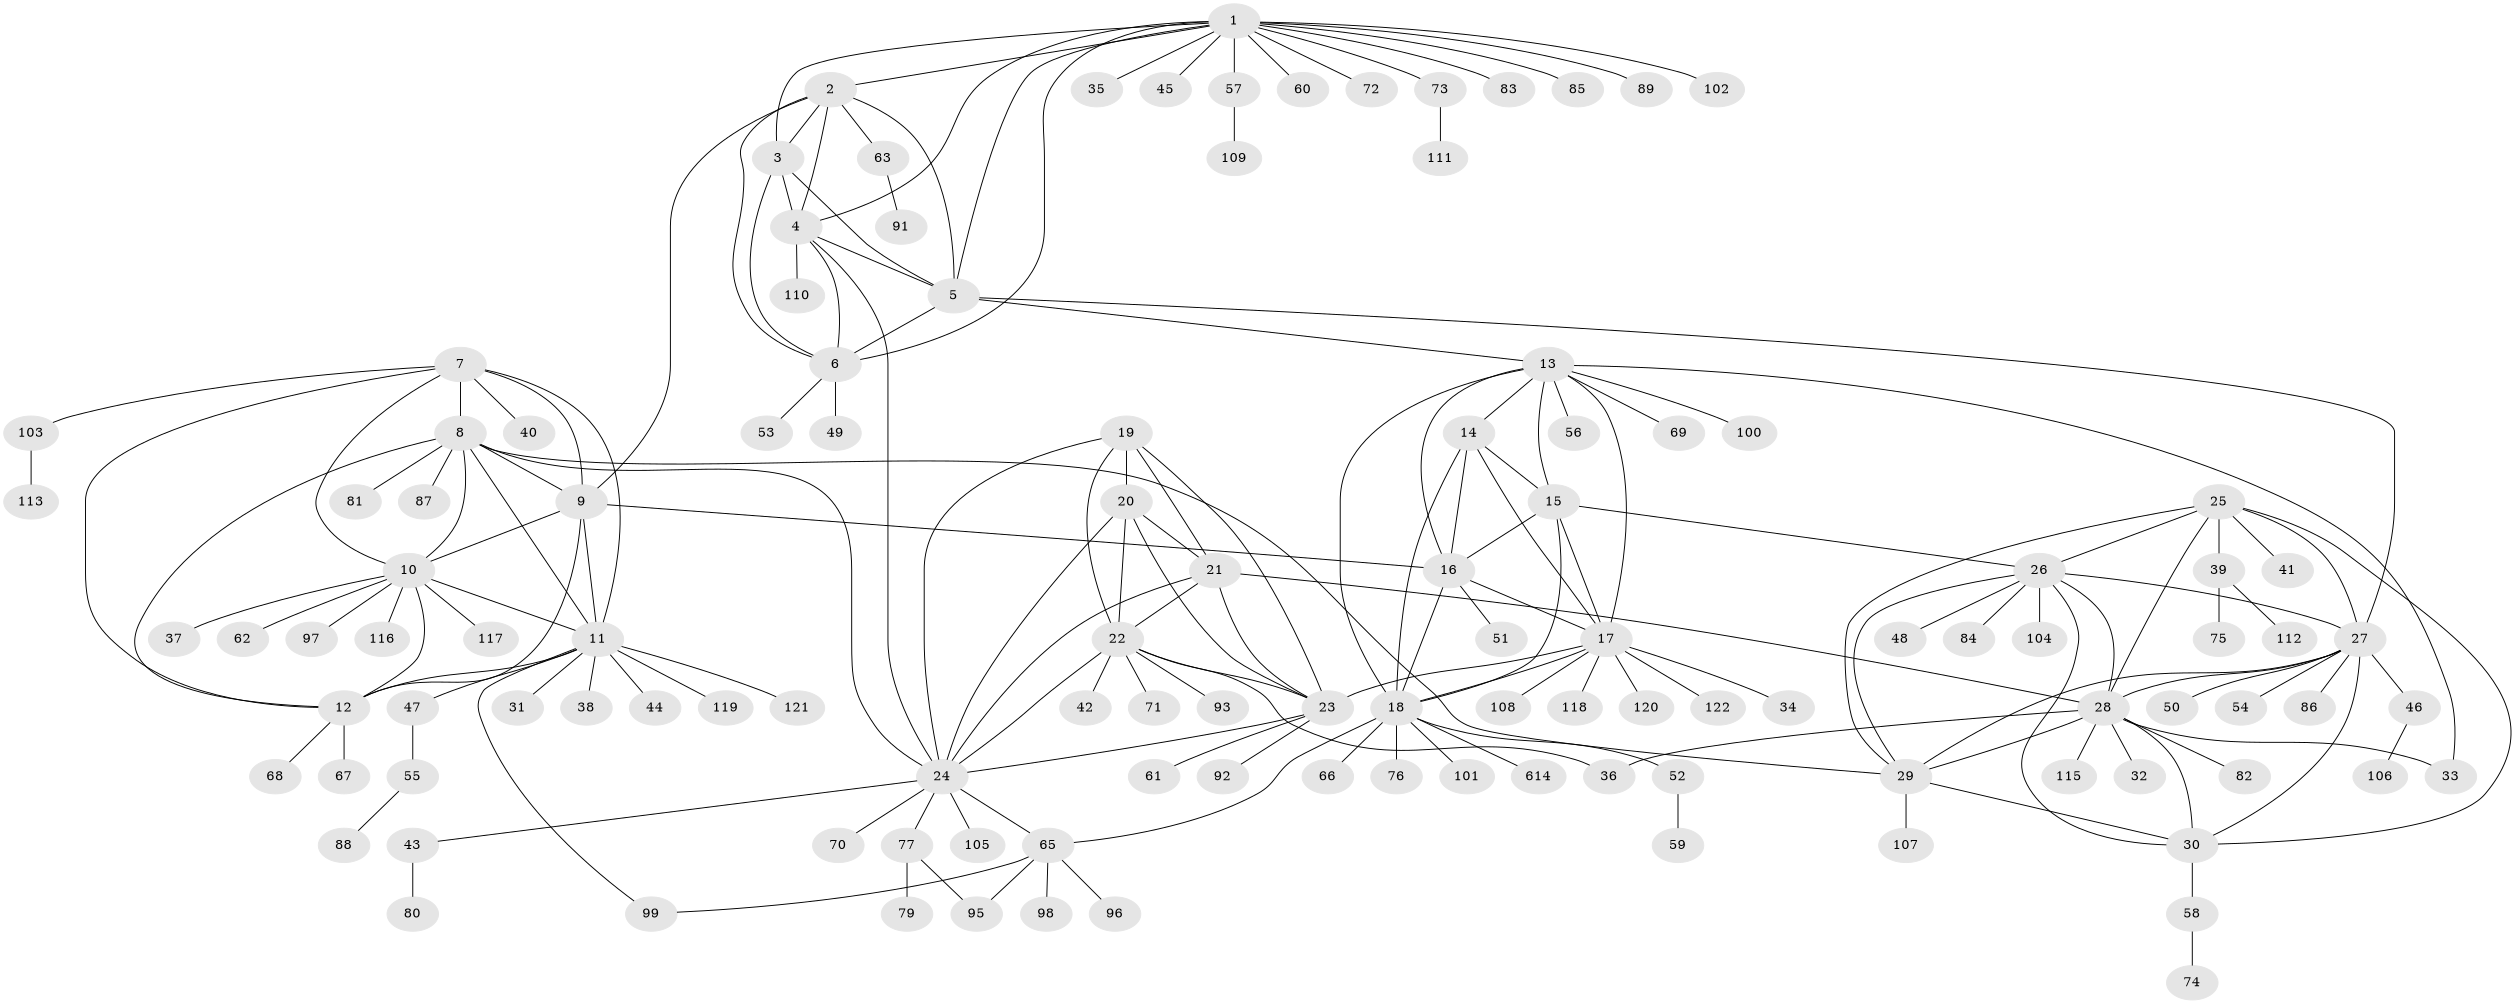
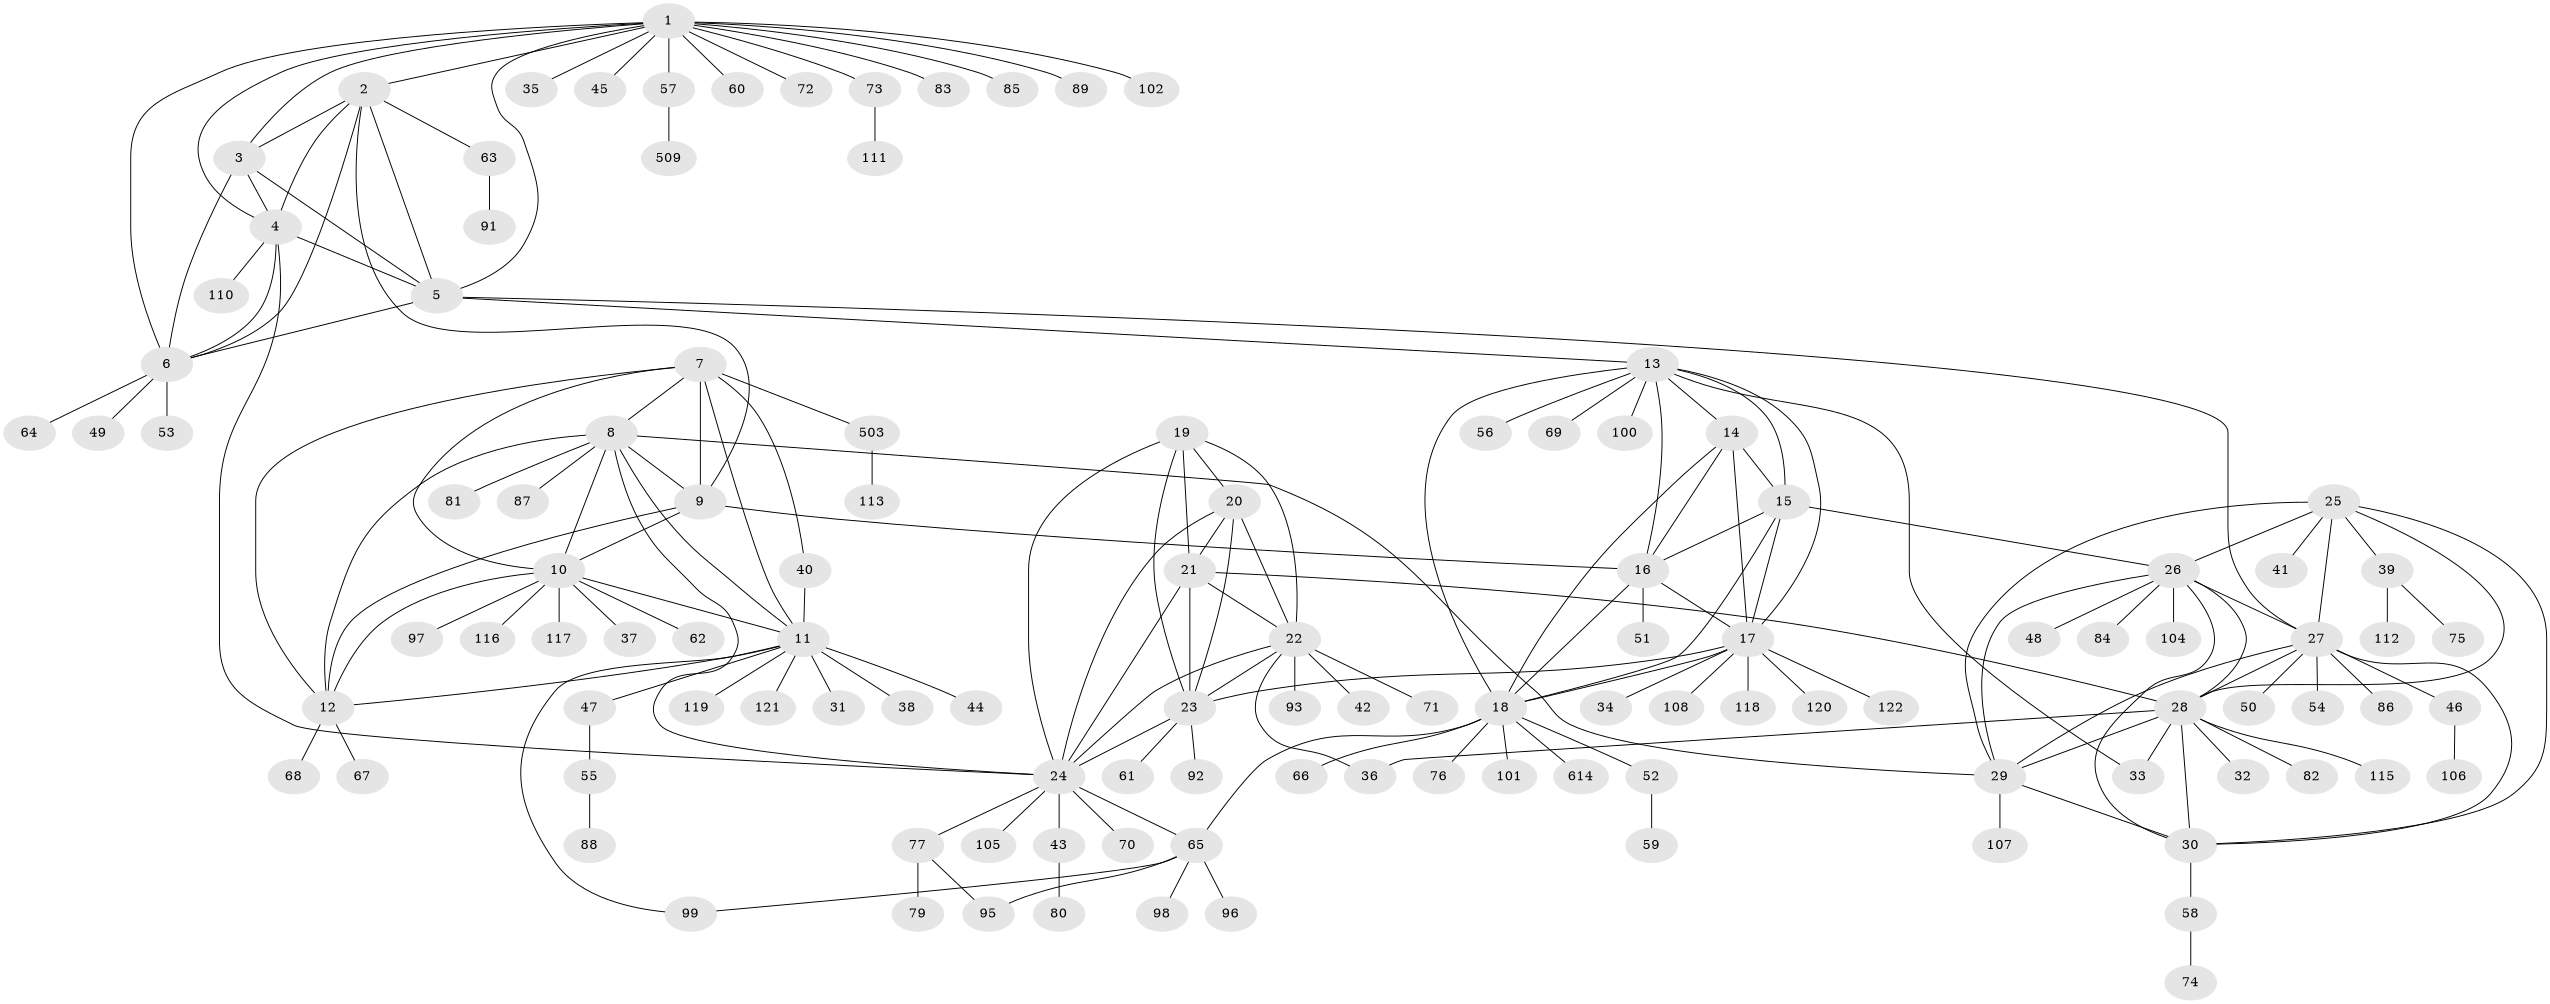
(1234, 158) -> (669, 158)
none -> (30, 433)
(31, 433) -> (872, 433)
(590, 571) -> (804, 605)
